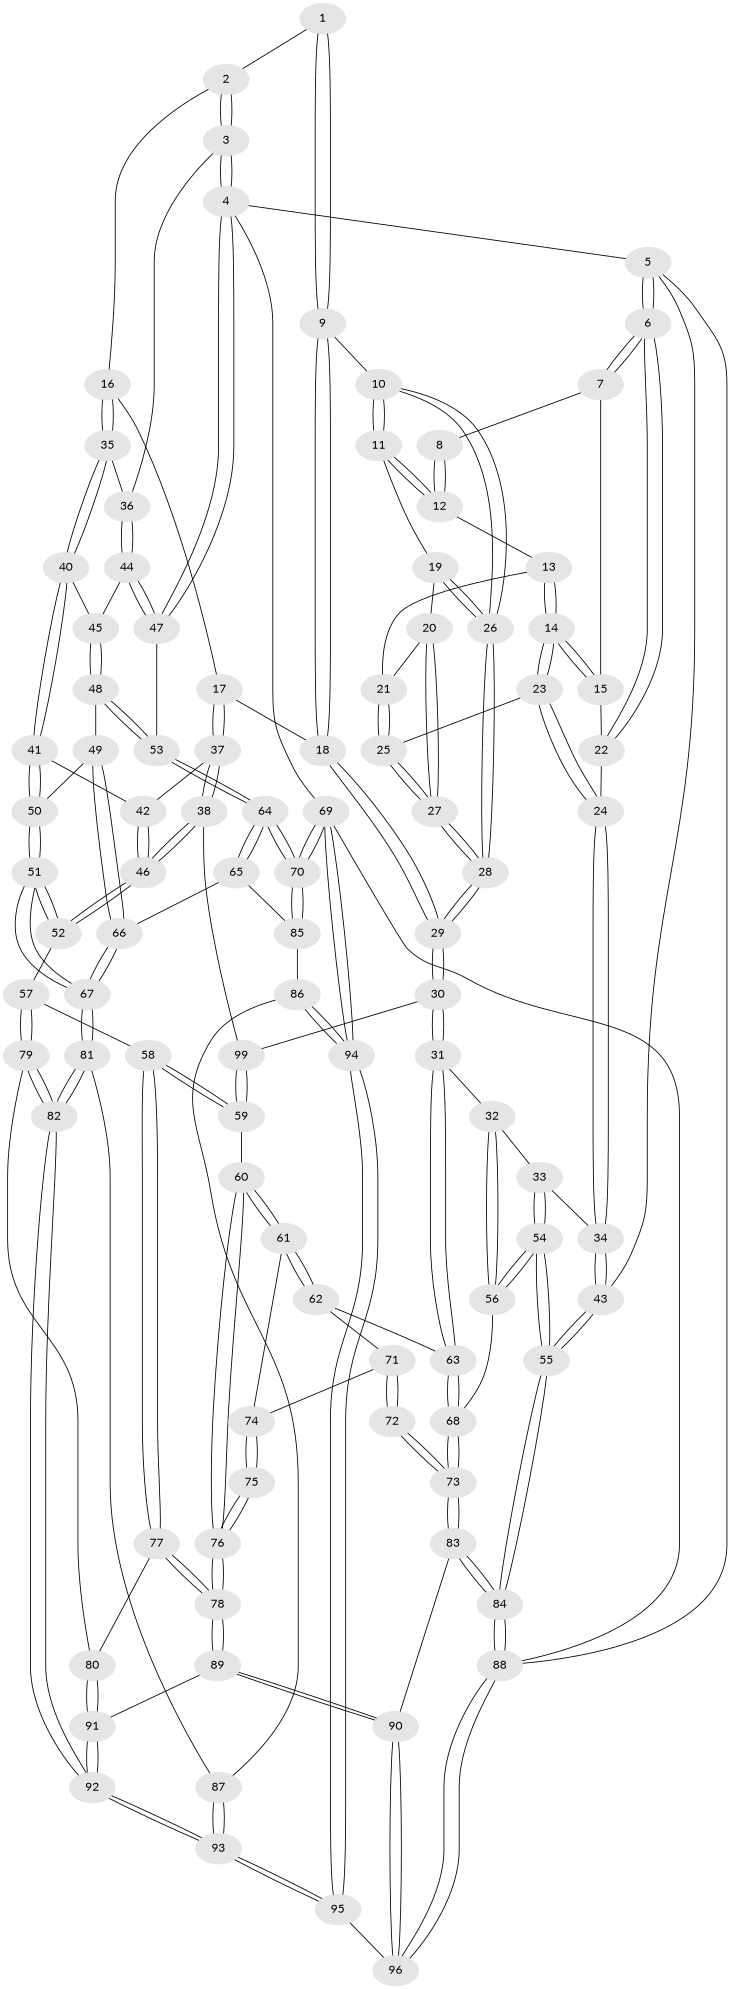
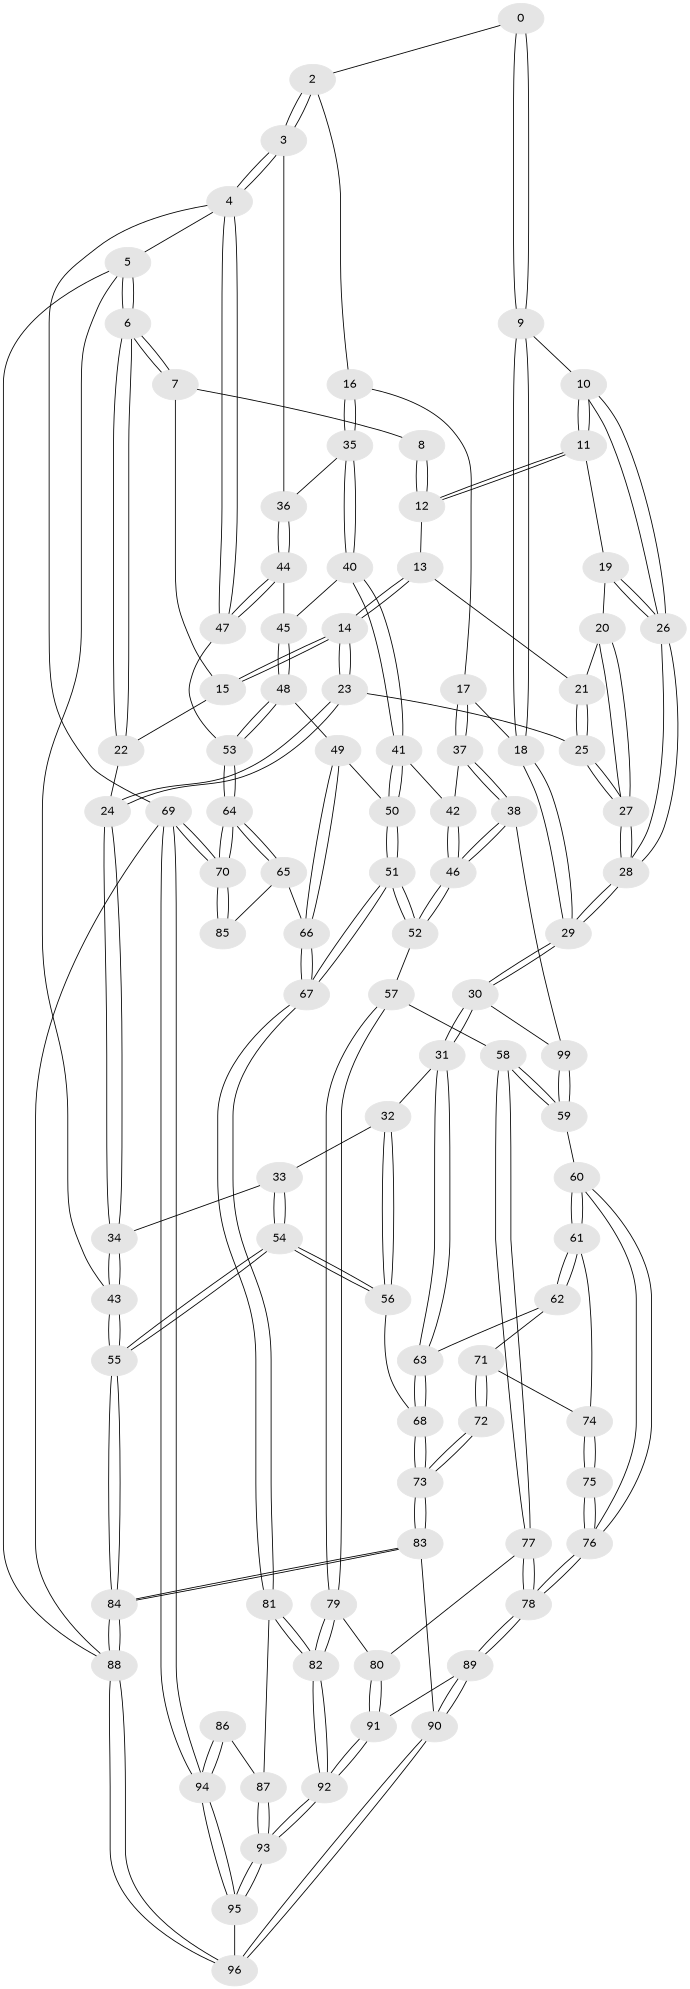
(323, 19) -> (521, 19)
(297, 964) -> none
